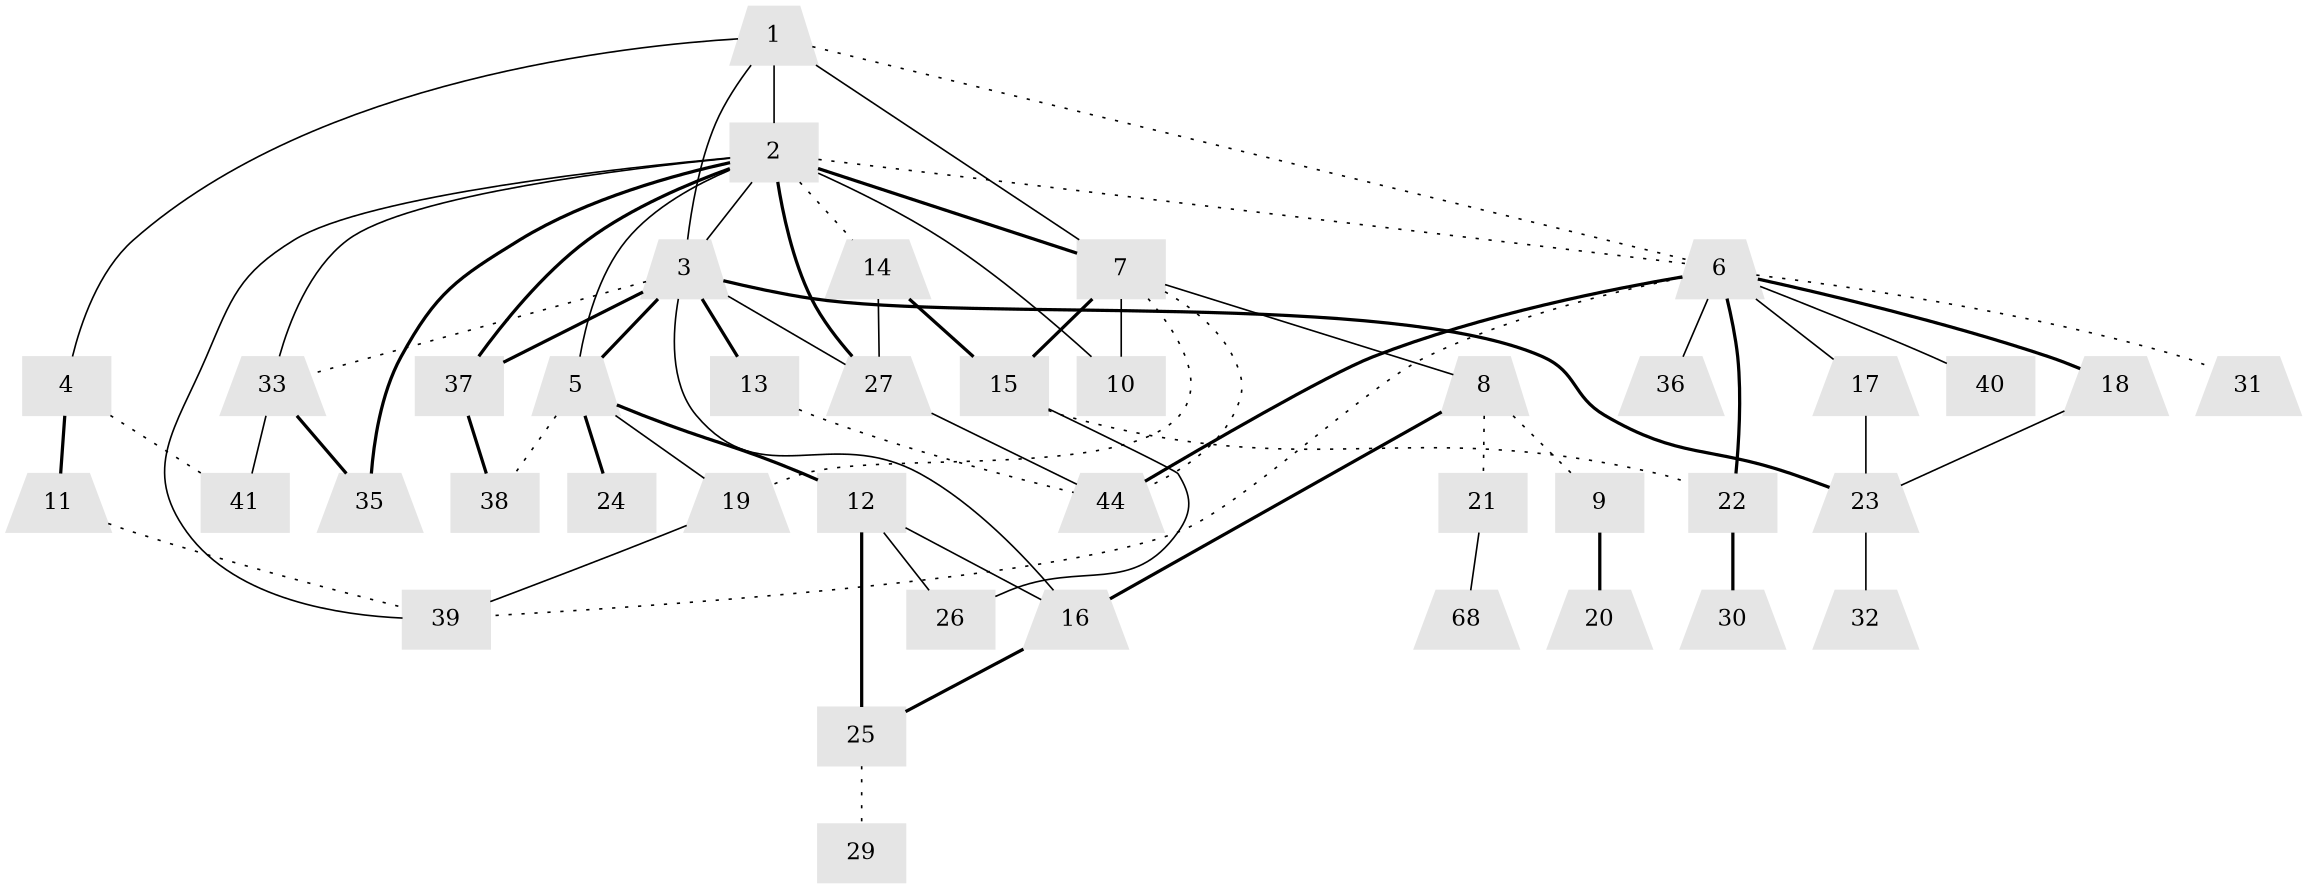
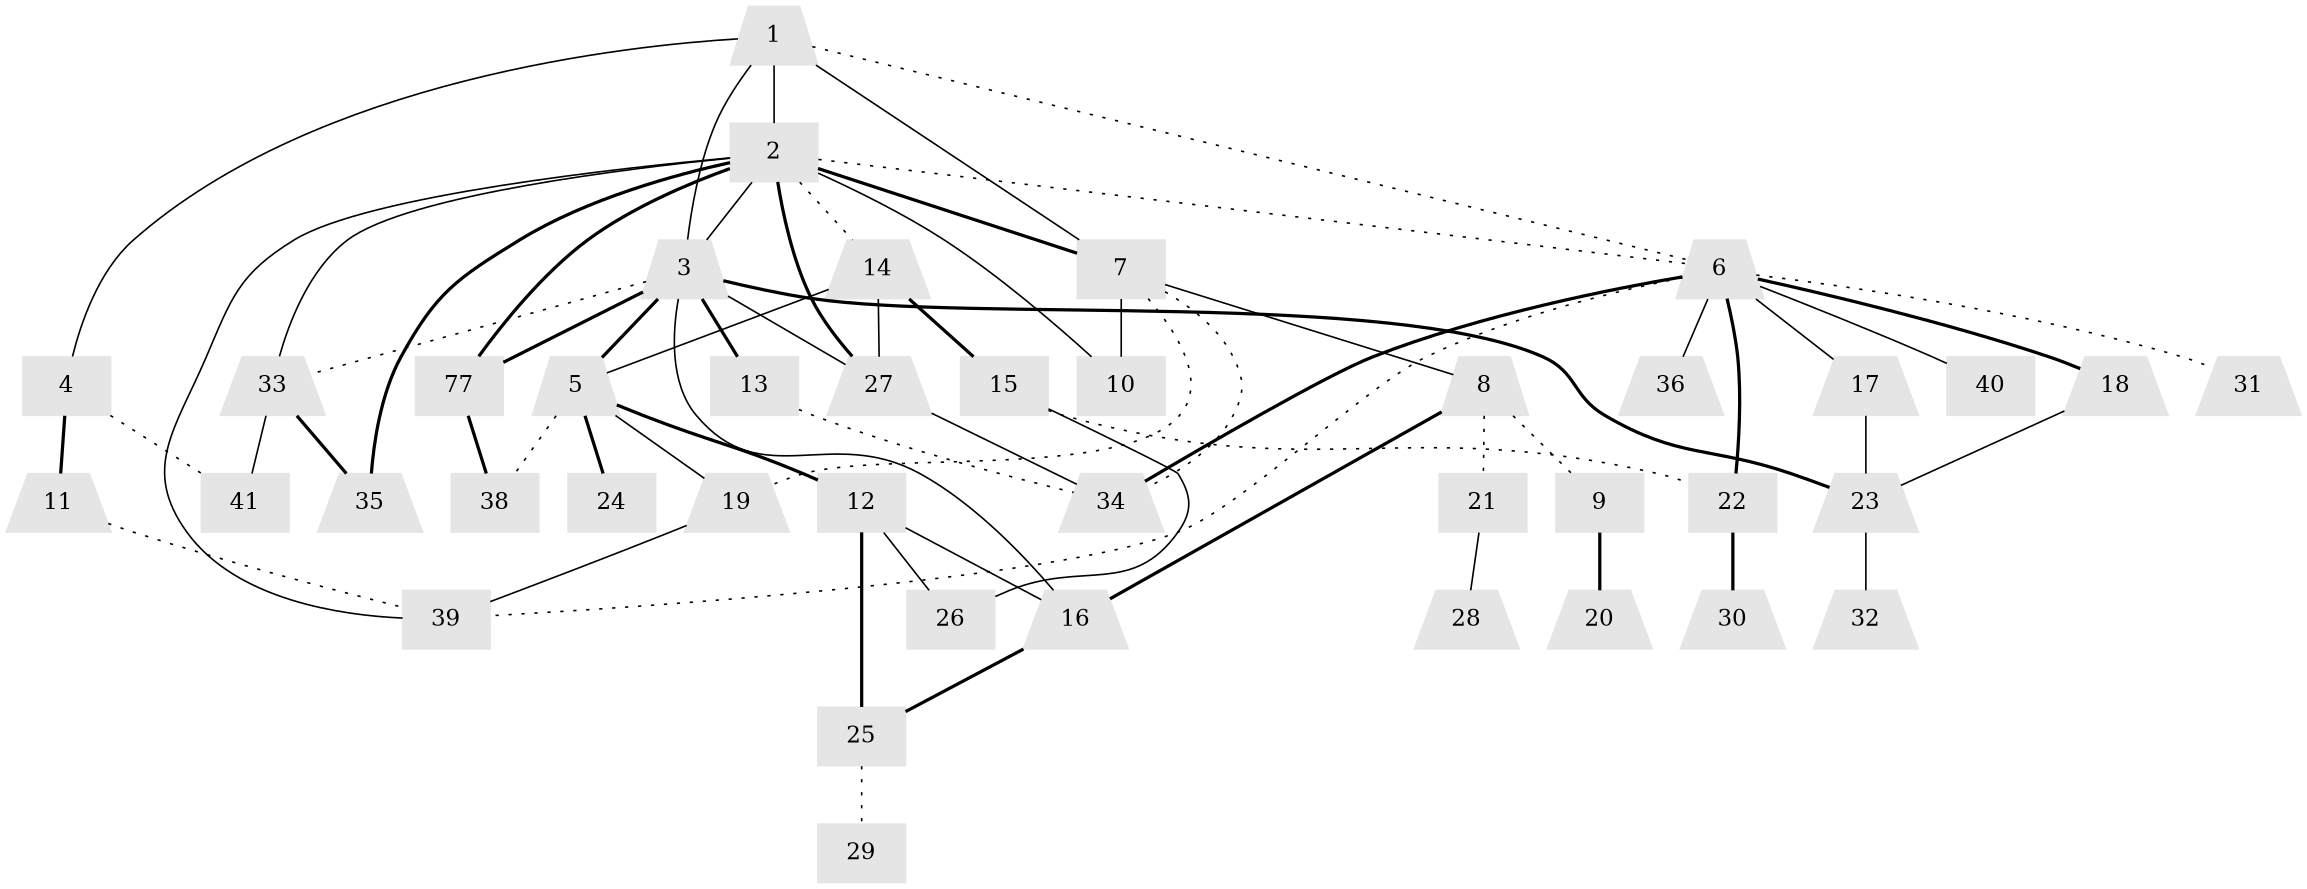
(626, 240) -> (707, 335)
(1069, 322) -> none
(459, 386) -> (459, 386)
(1111, 503) -> (1111, 503)
(1467, 620) -> (1467, 620)
